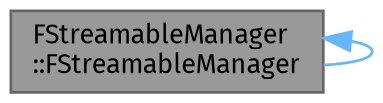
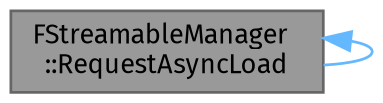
(167, 52) -> (167, 52)
